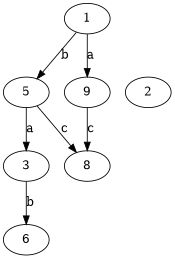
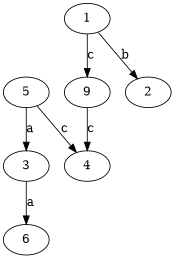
(60, 52) -> (115, 52)
(91, 55) -> (91, 55)
(87, 166) -> (87, 166)
(30, 203) -> (30, 203)
